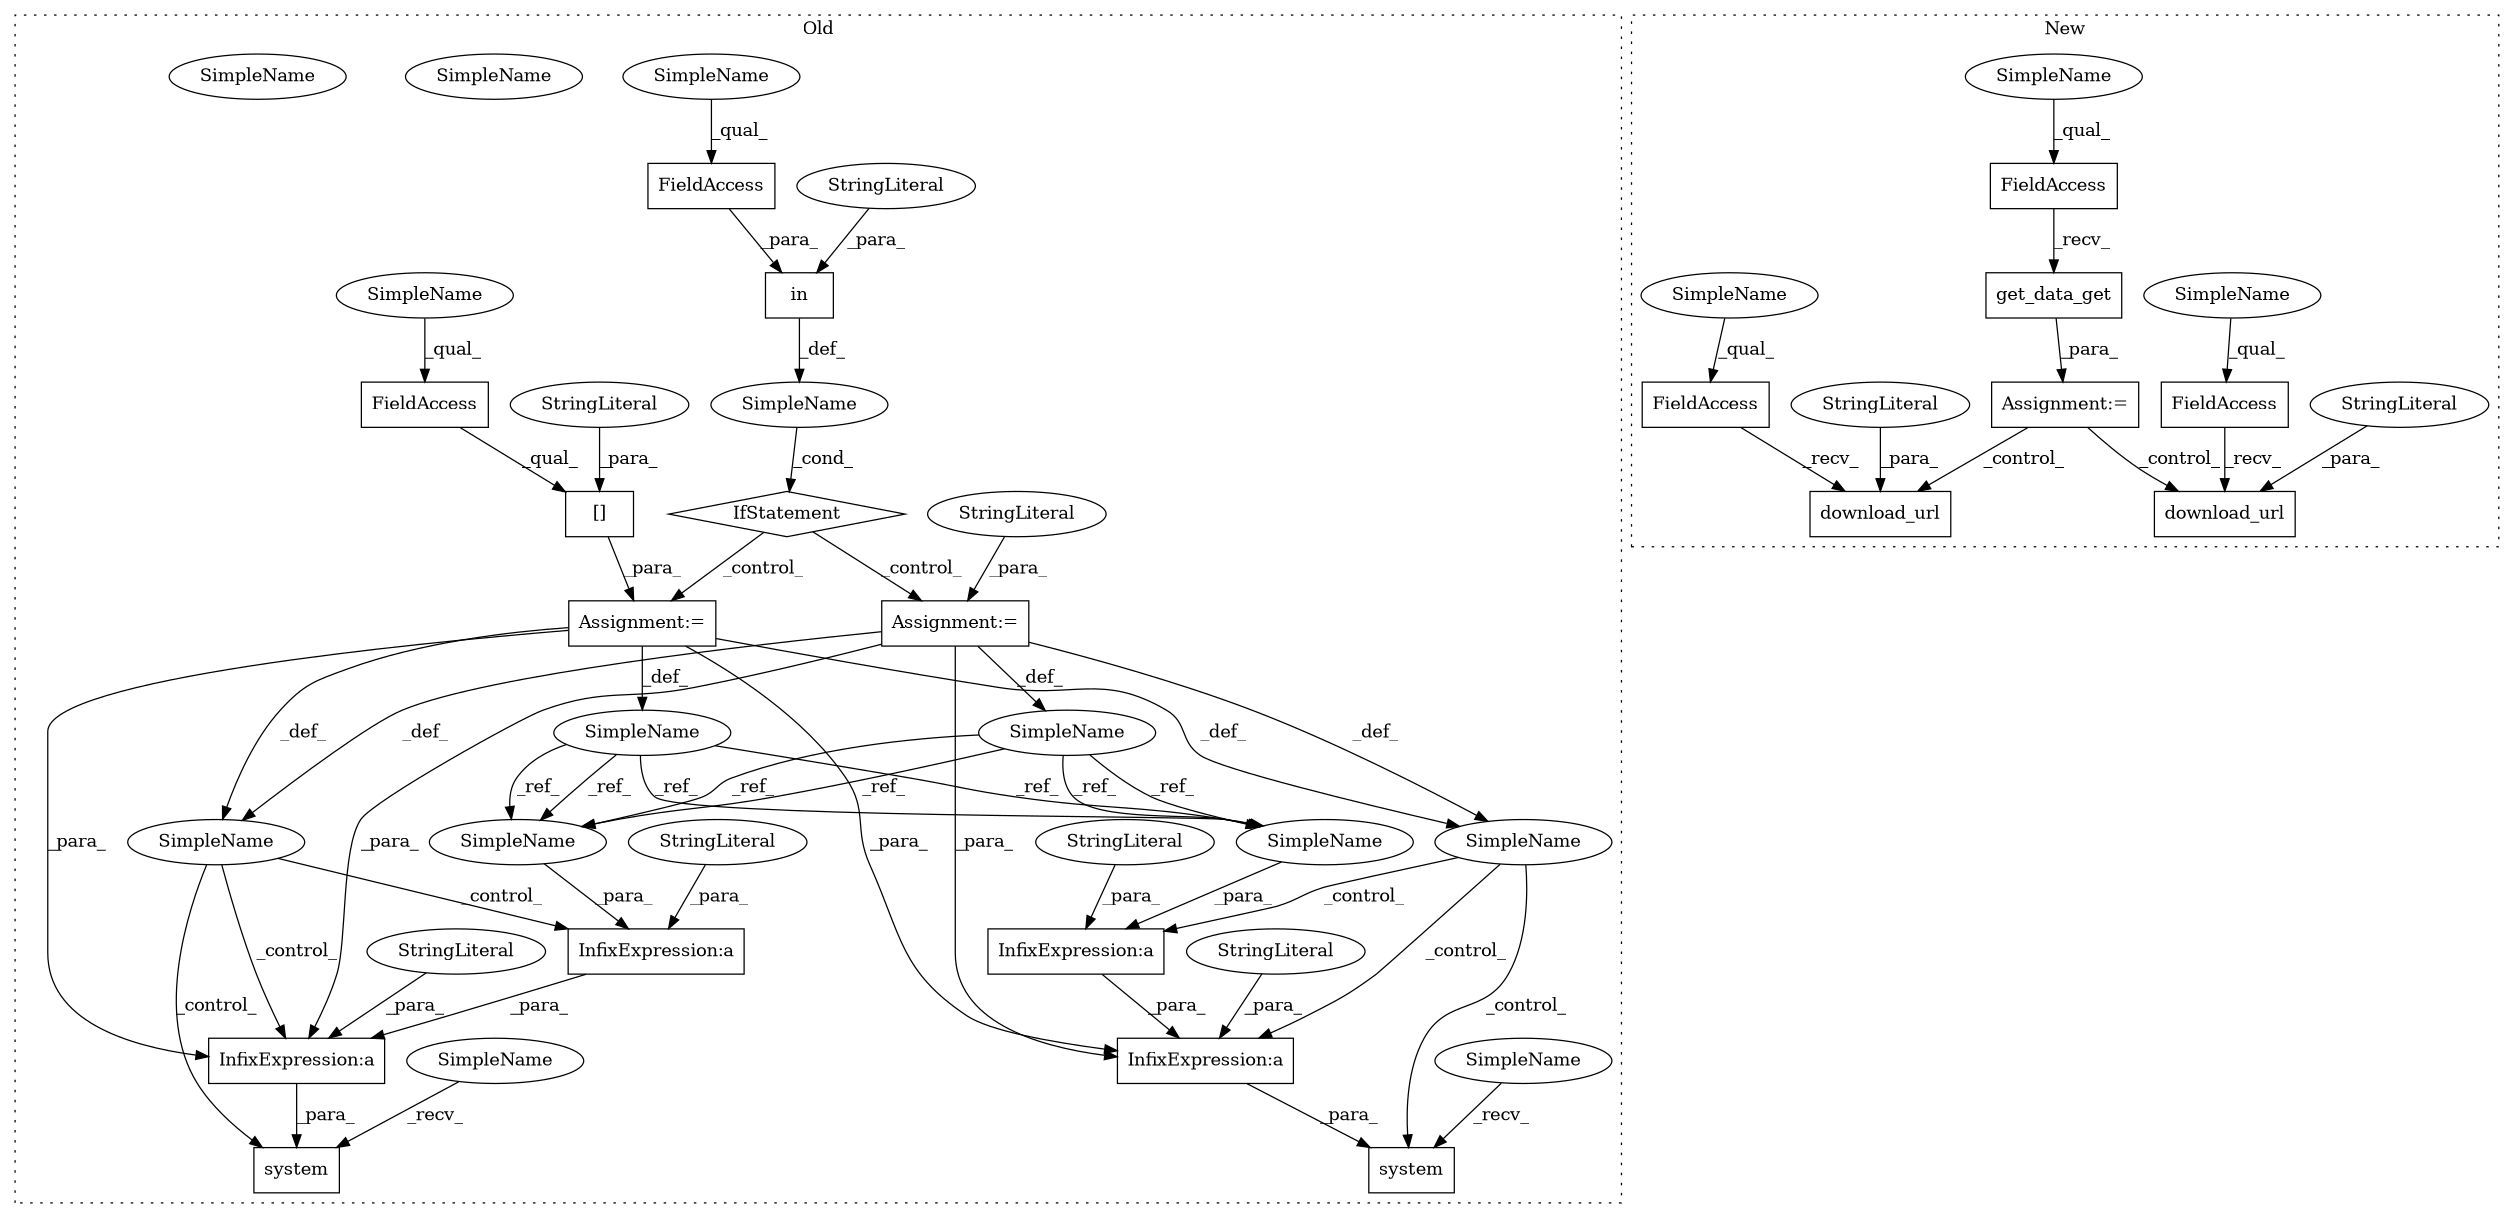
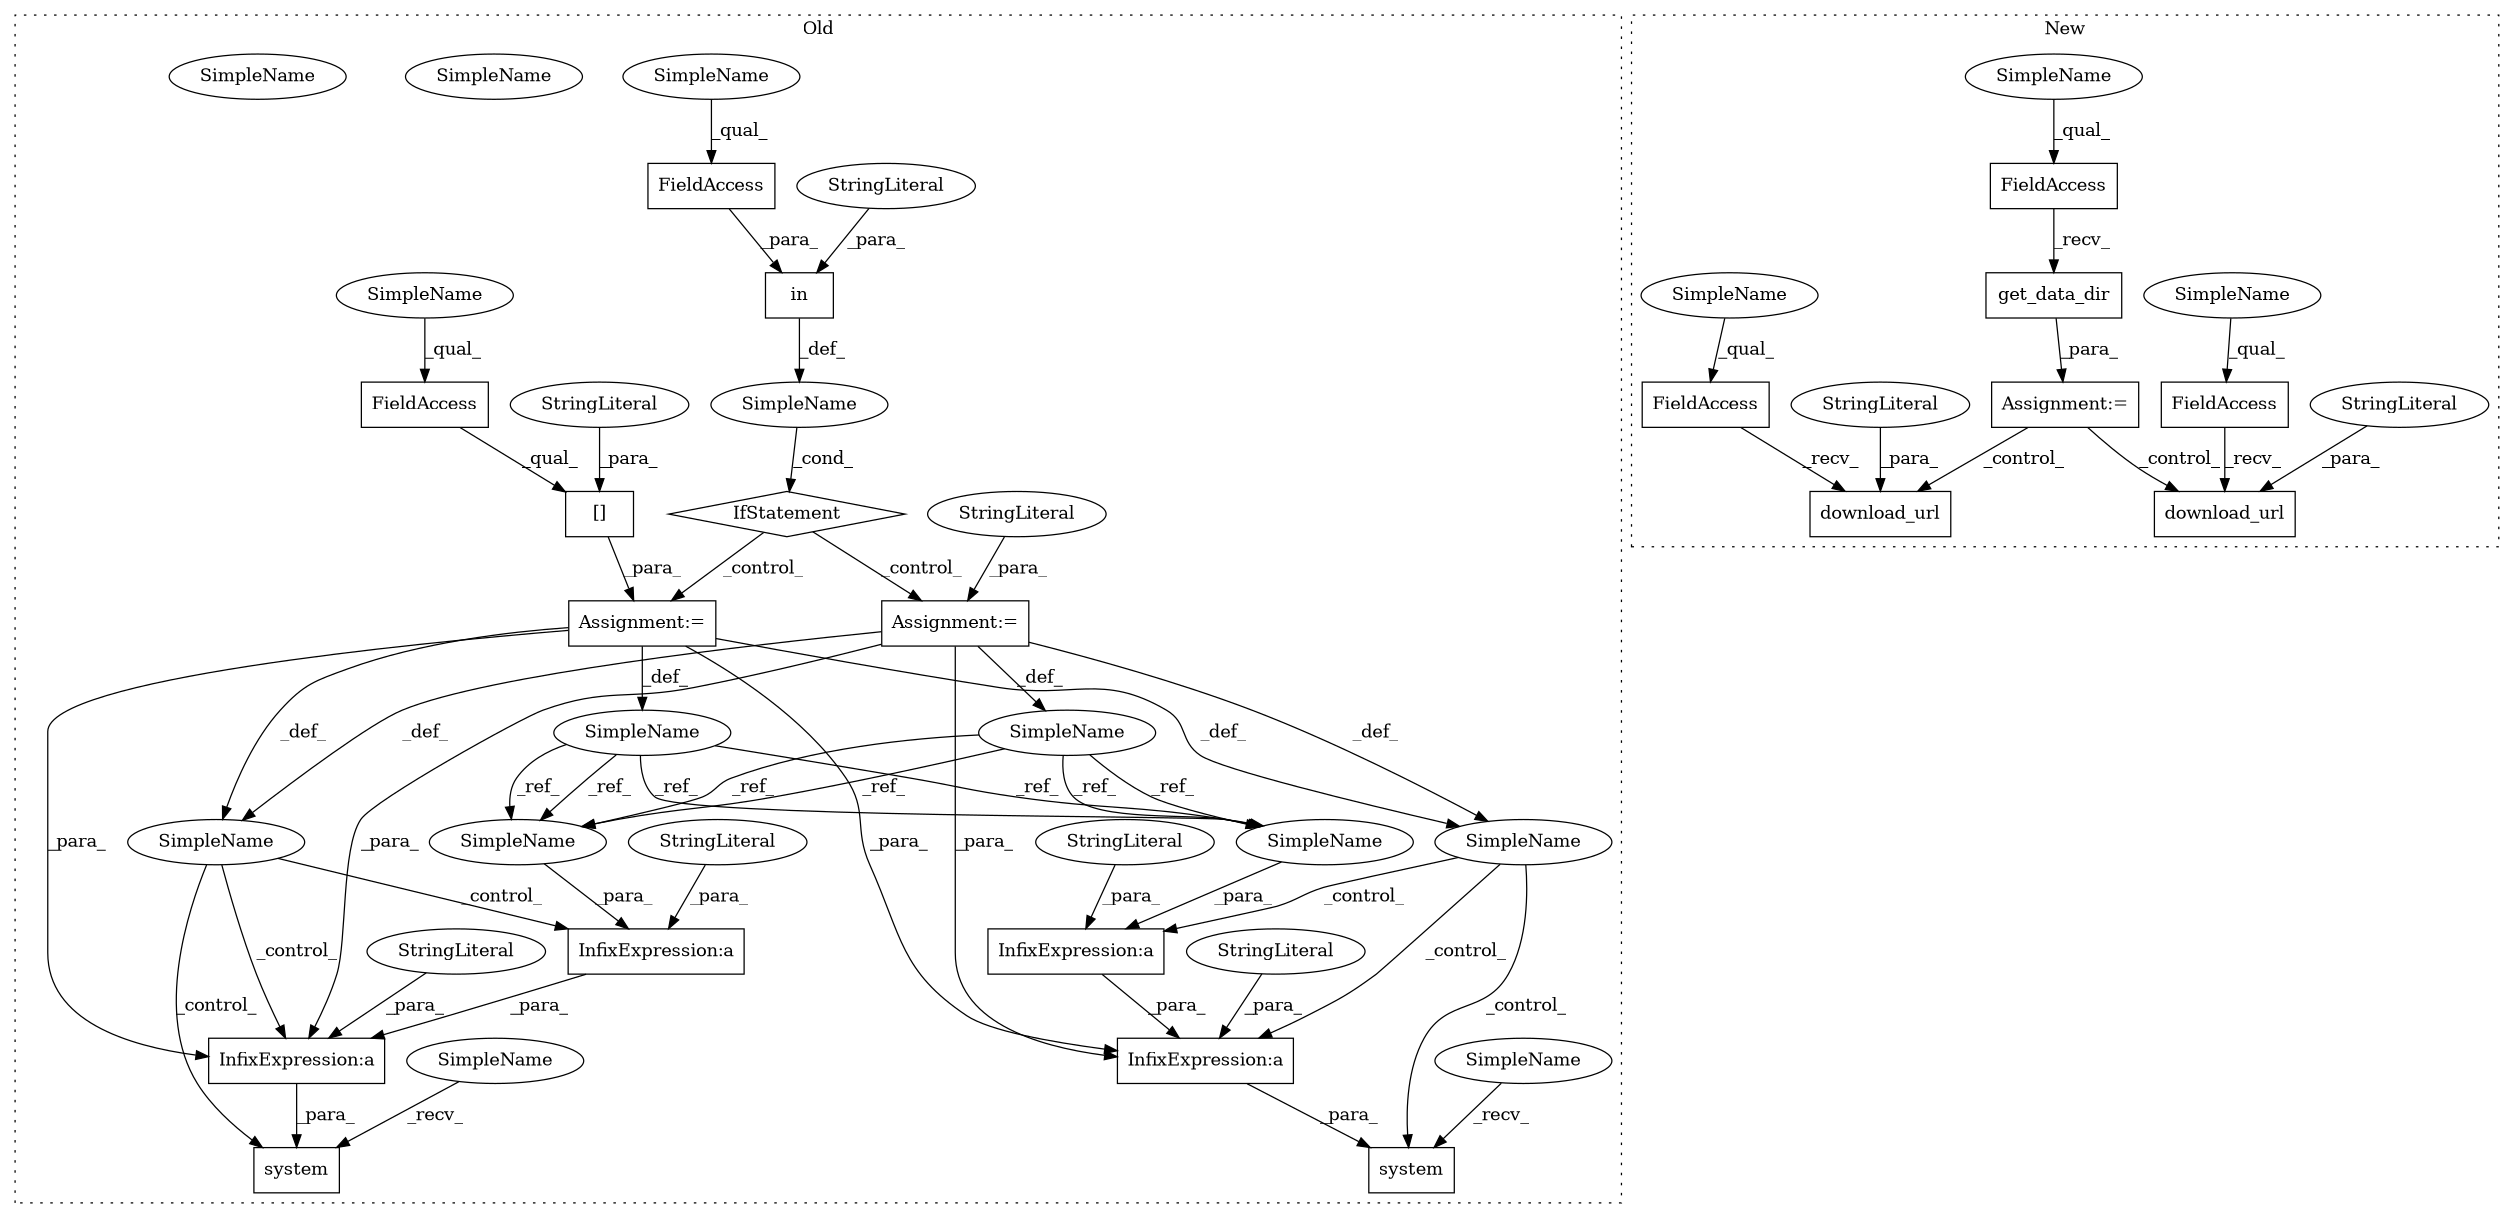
(2054, 295) -> (2054, 295)
